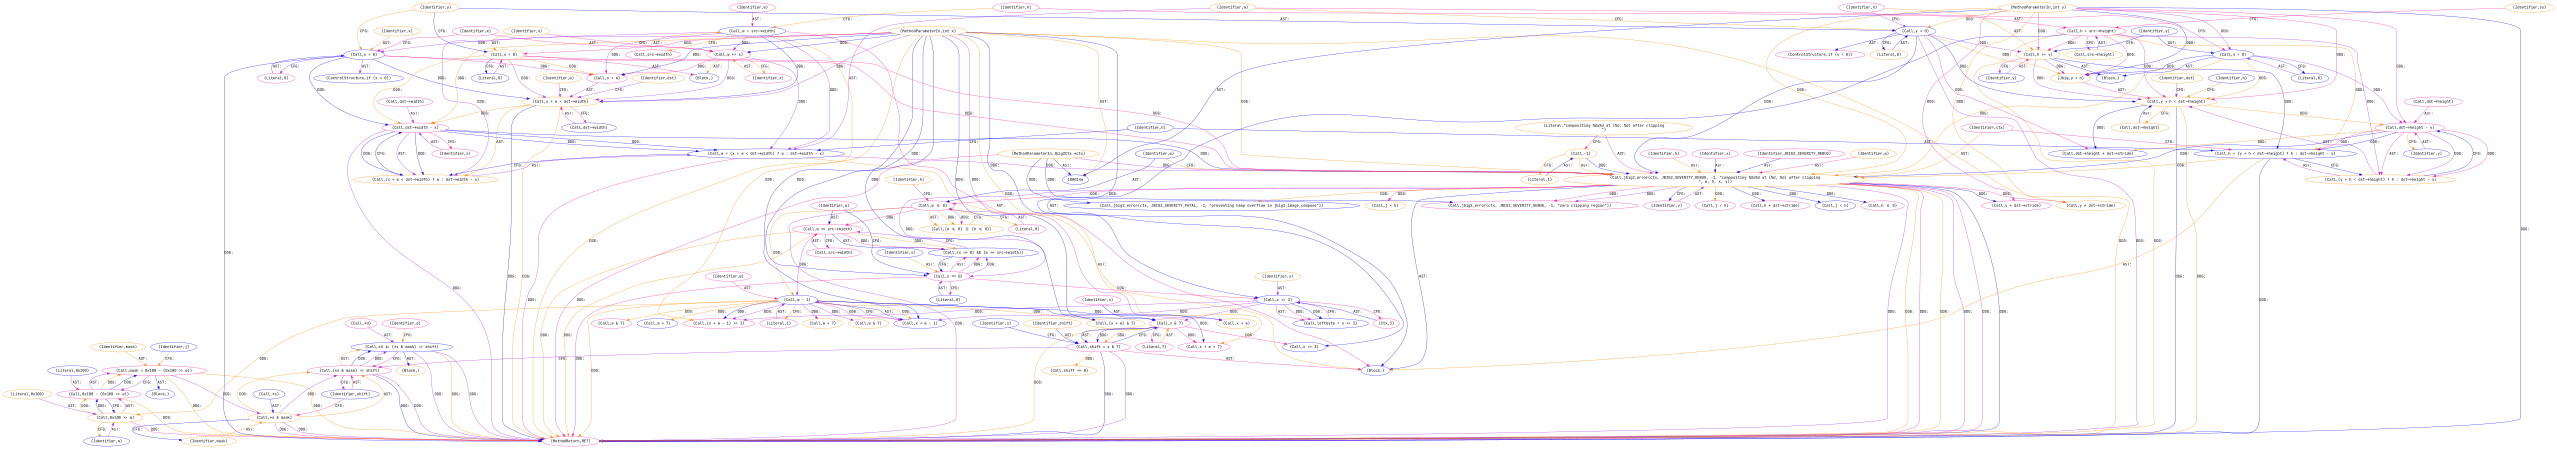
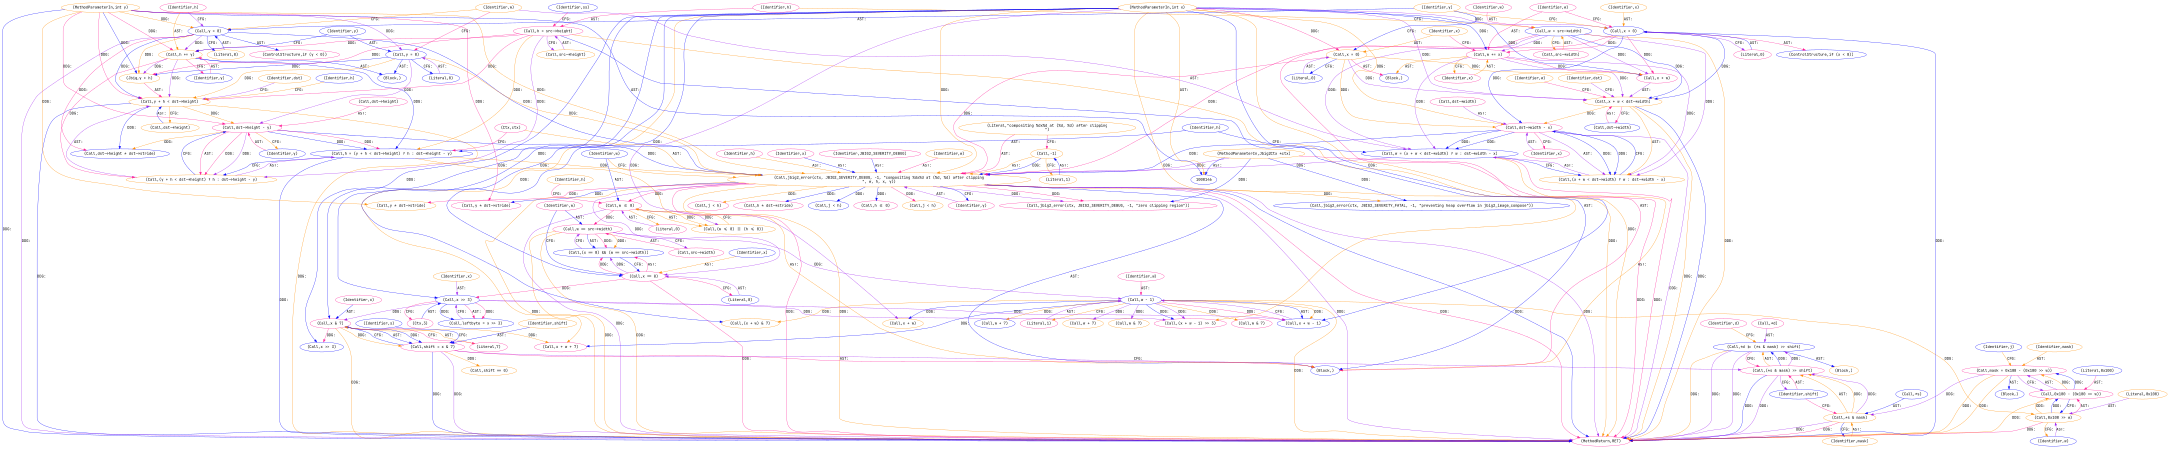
(2530, 8) -> (573, 8)
none -> (1567, 49)
none -> (1659, 68)
none -> (68, 115)
(1987, 128) -> (511, 128)
(803, 212) -> none
(1184, 335) -> (451, 329)
